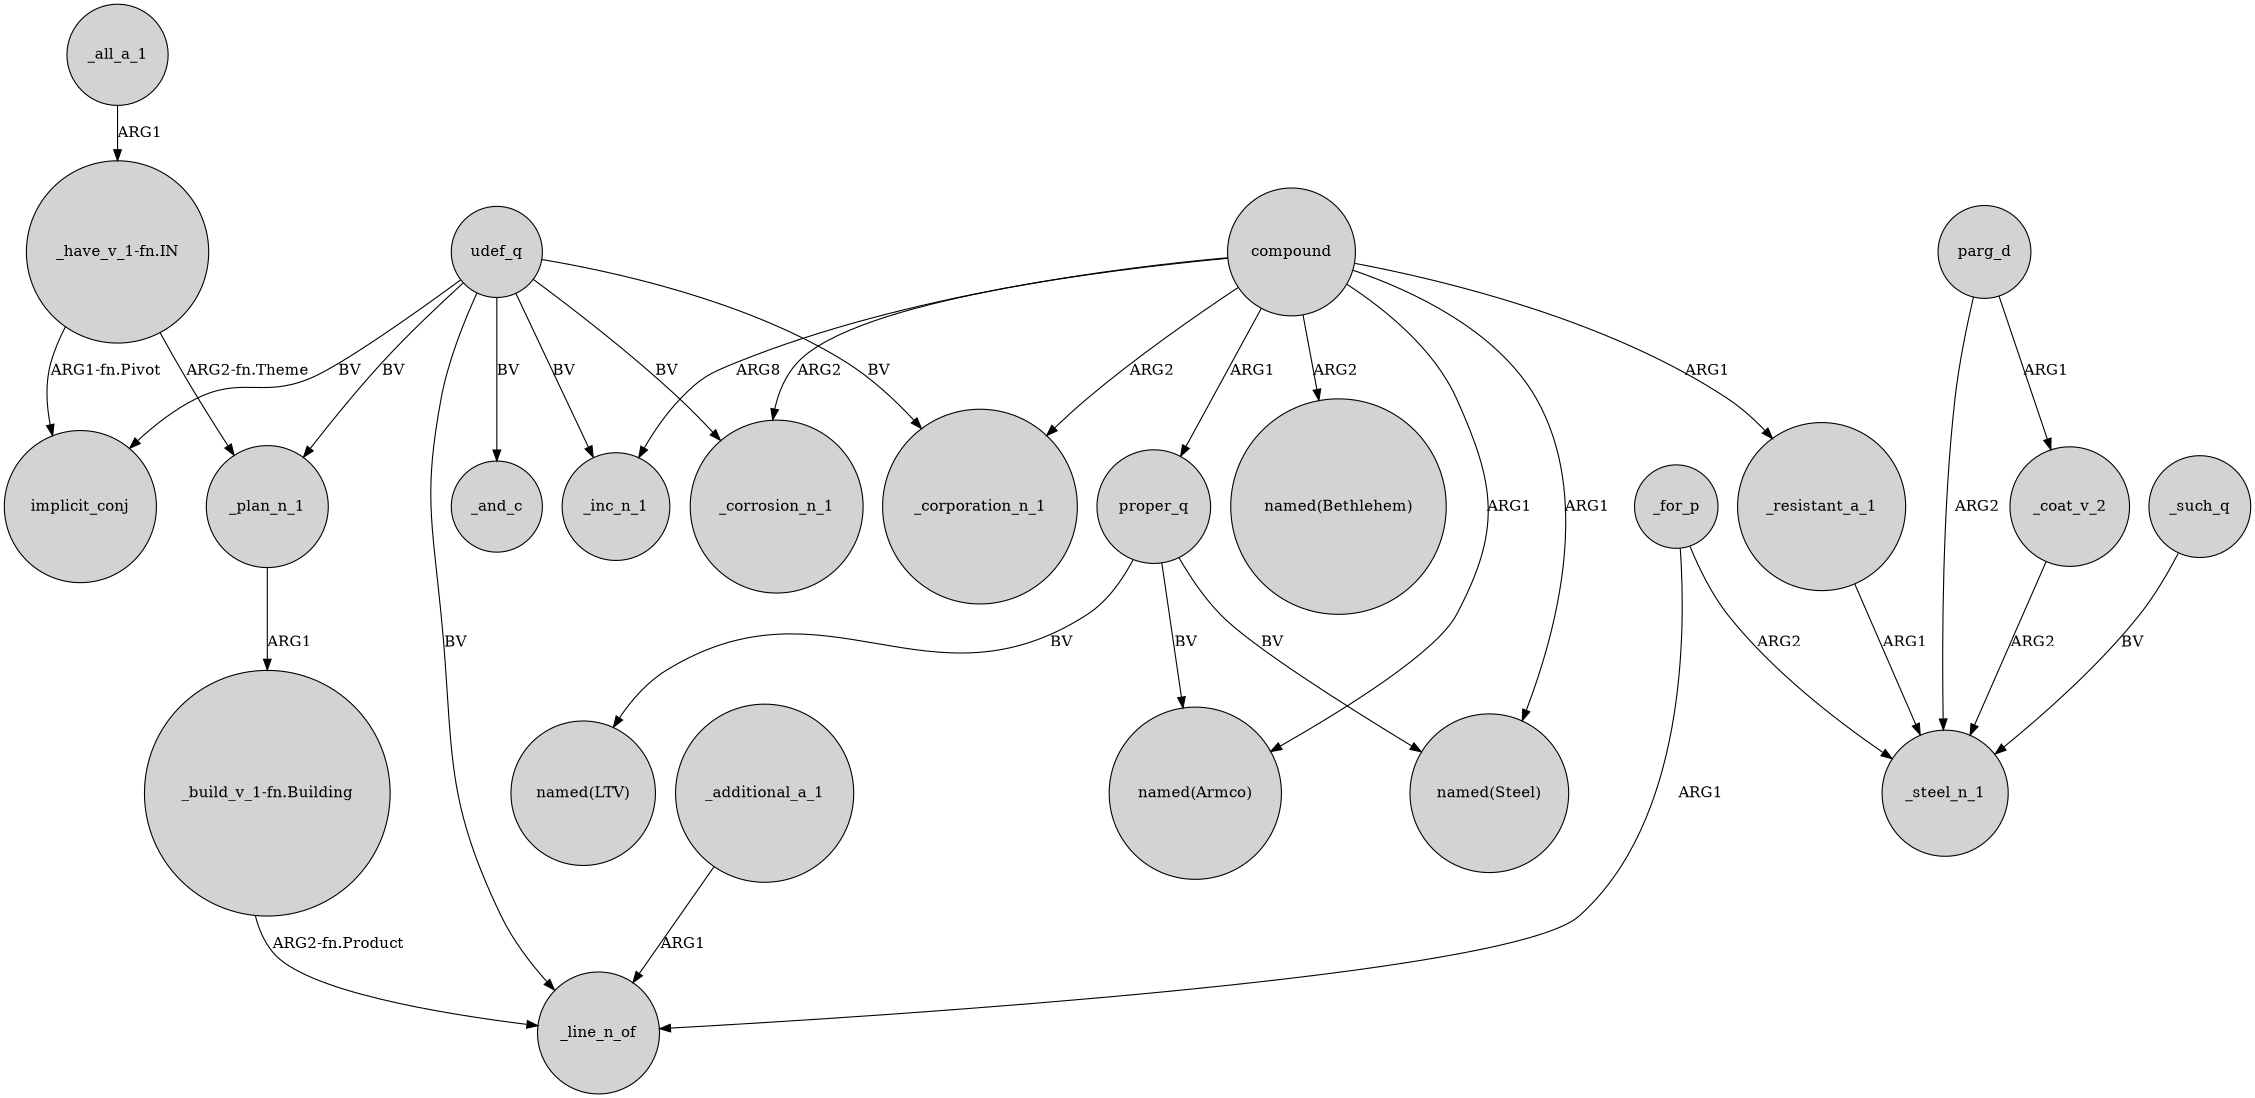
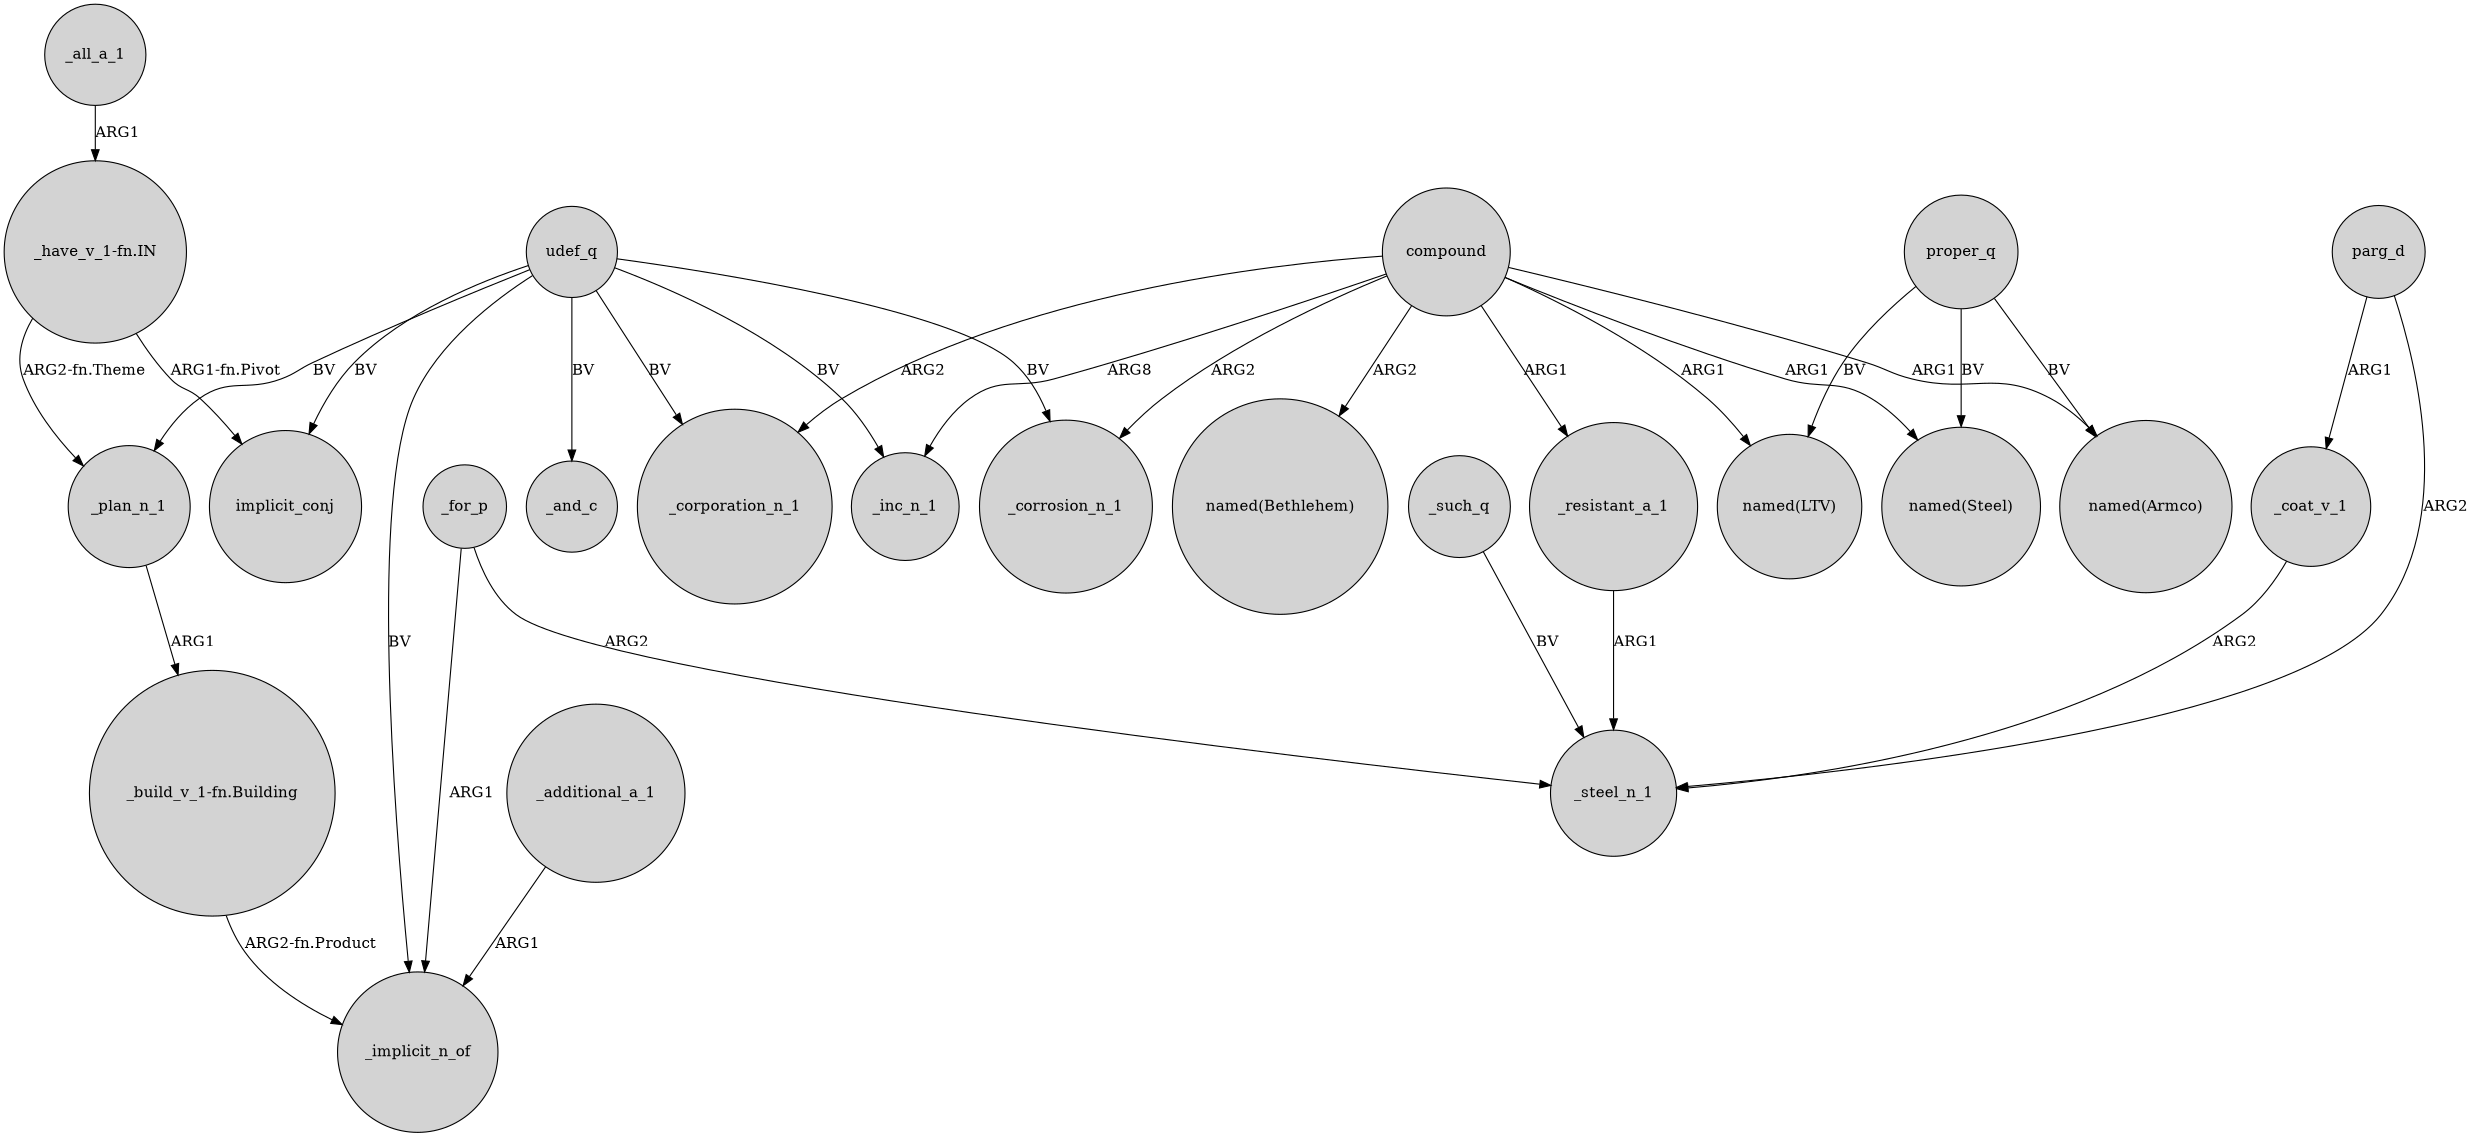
(1224, 377) -> (1633, 345)
(2070, 507) -> (2311, 507)
(598, 1033) -> (418, 1052)
